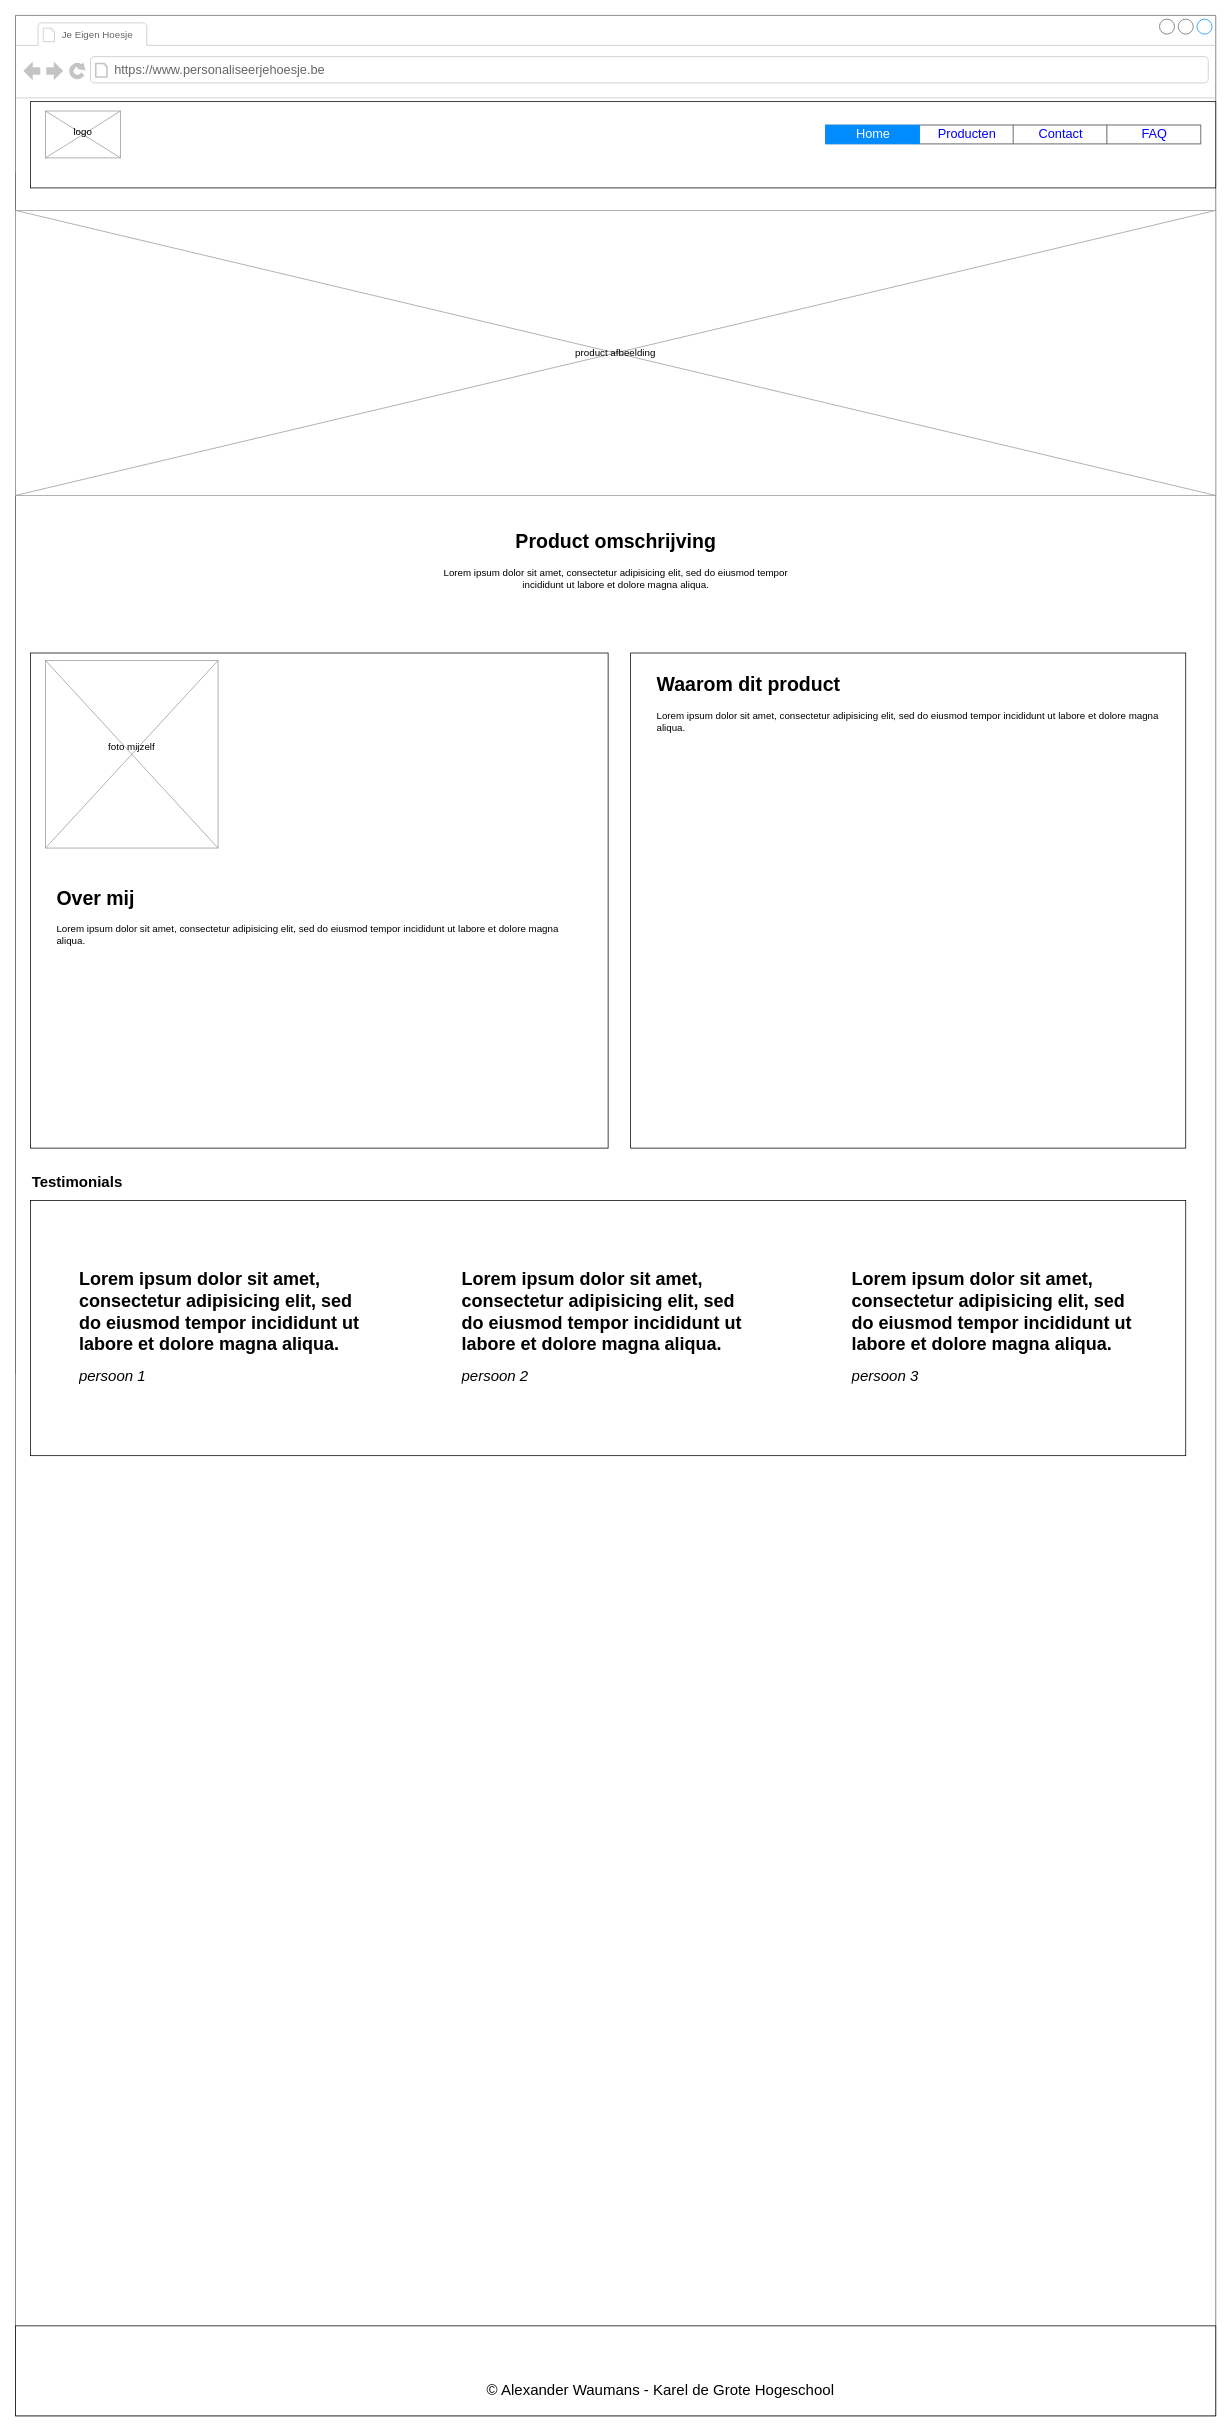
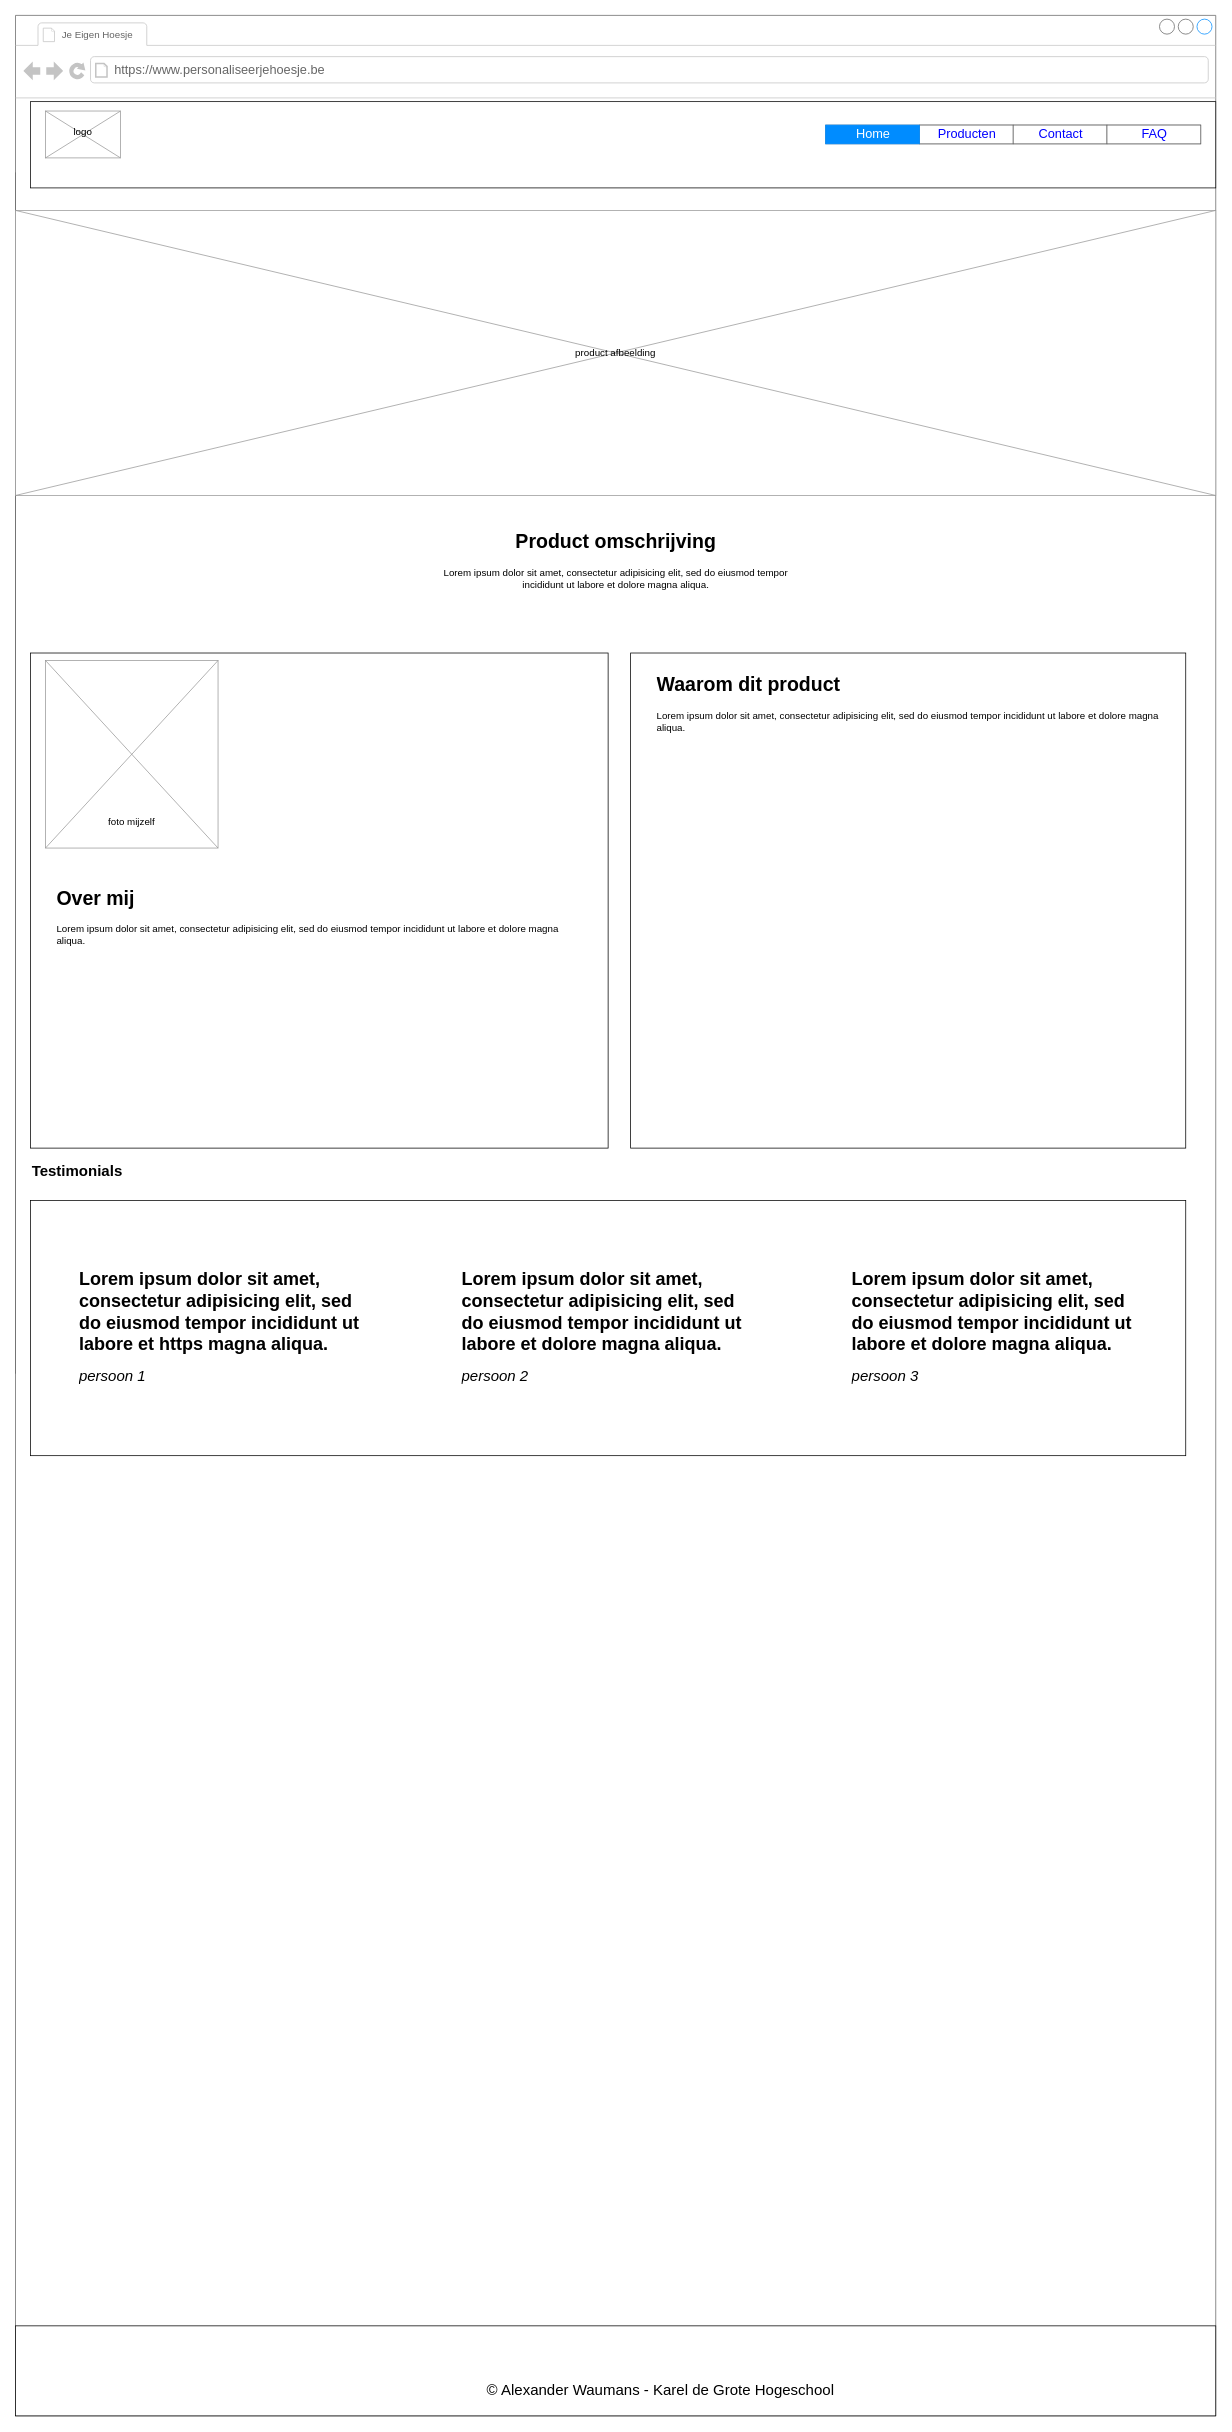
(132, 747) -> (132, 822)
(102, 1182) -> (102, 1170)
(226, 1320) -> (226, 1320)
